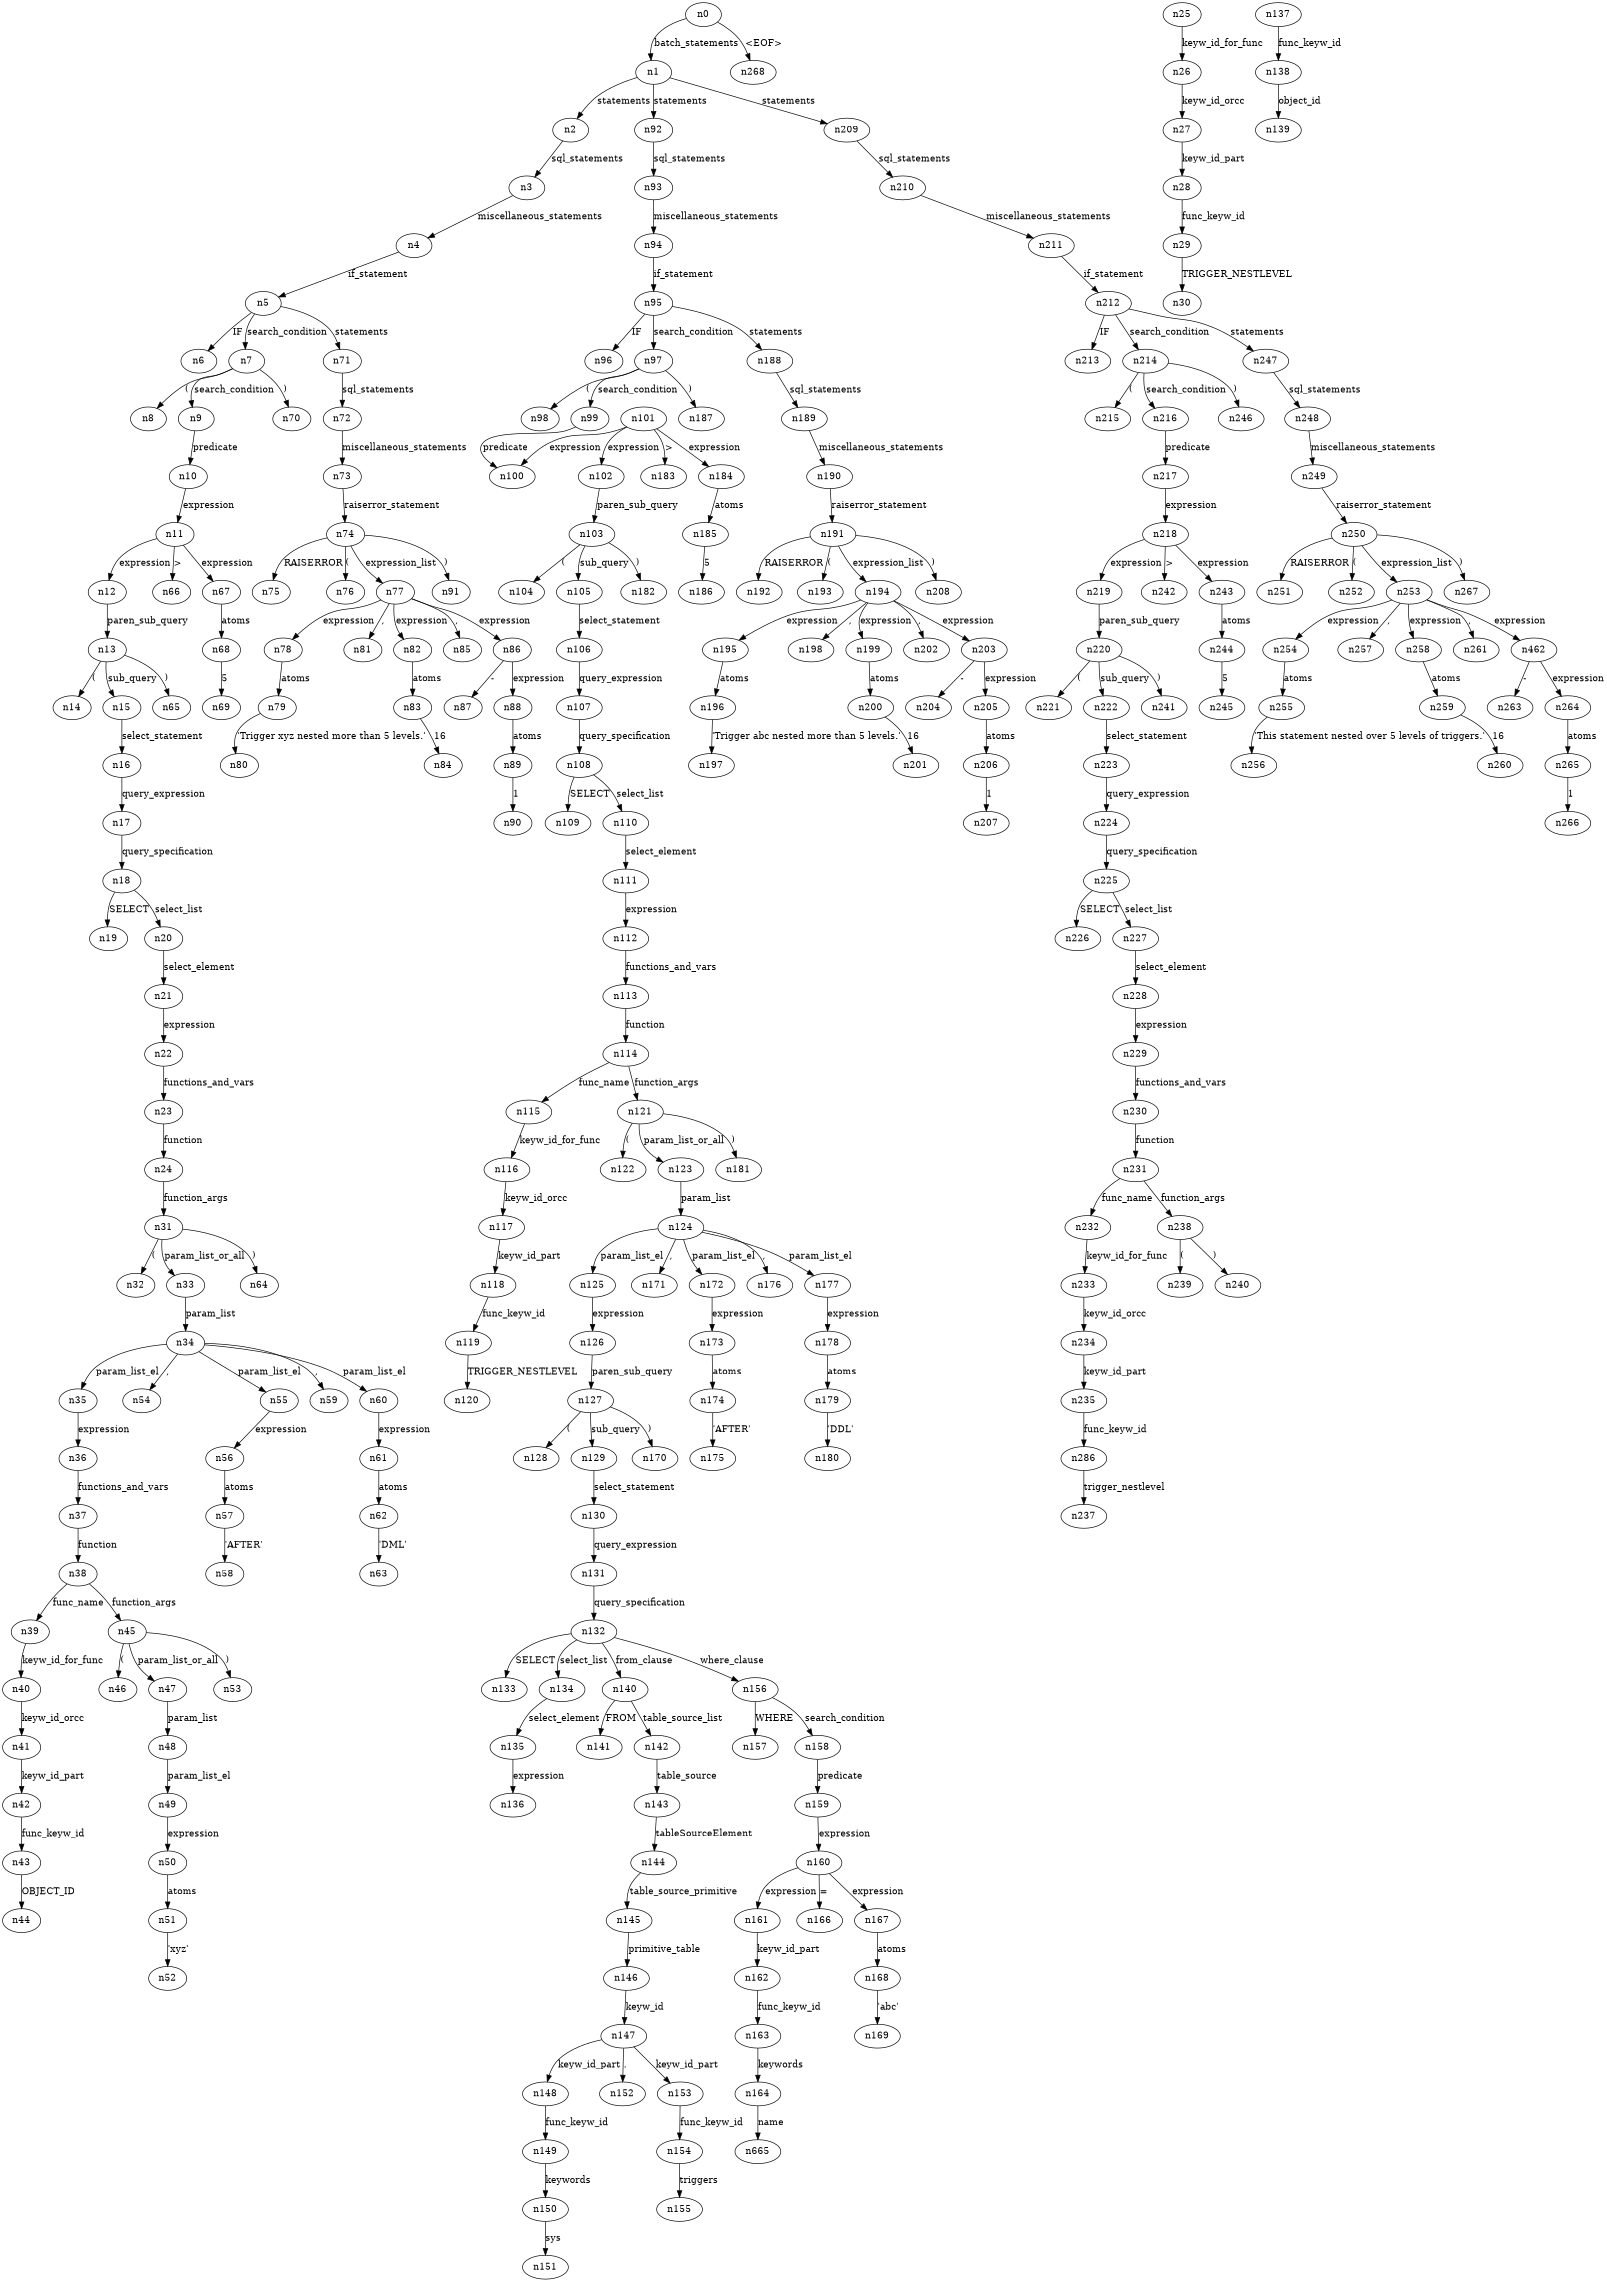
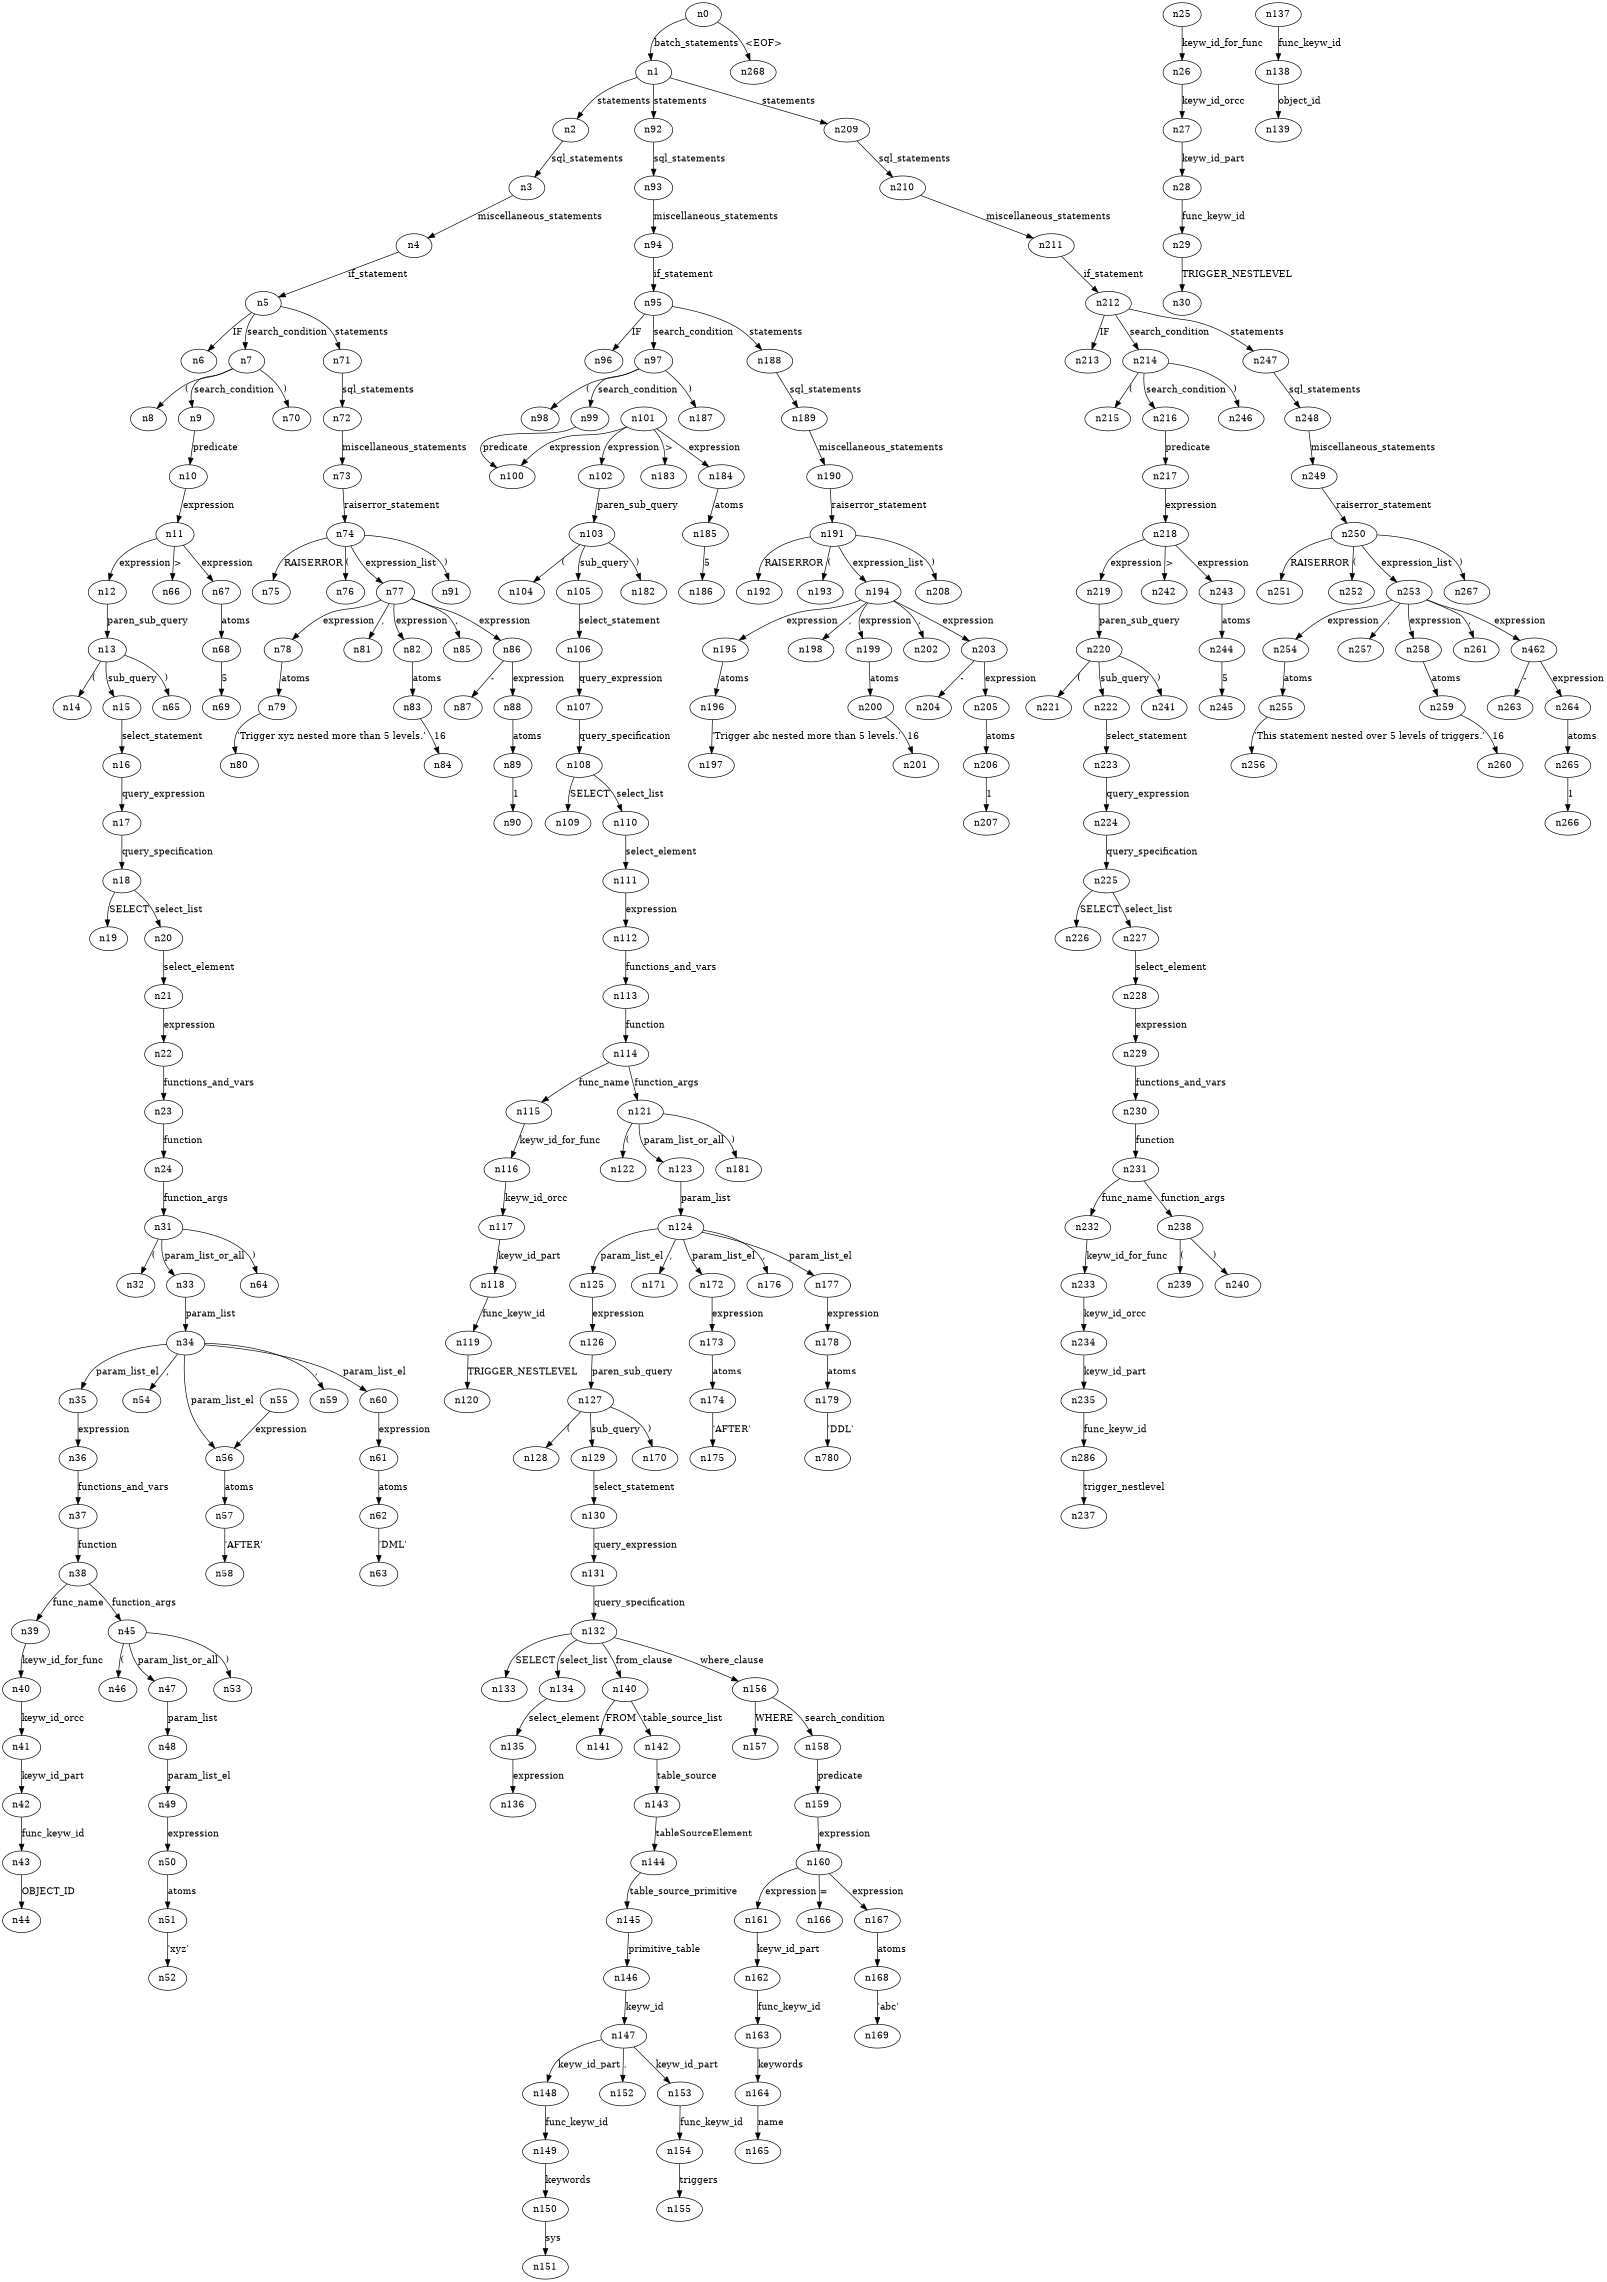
(229, 1370) -> (188, 1402)
(828, 1459) -> (828, 1459)
(758, 2152) -> (758, 2152)
